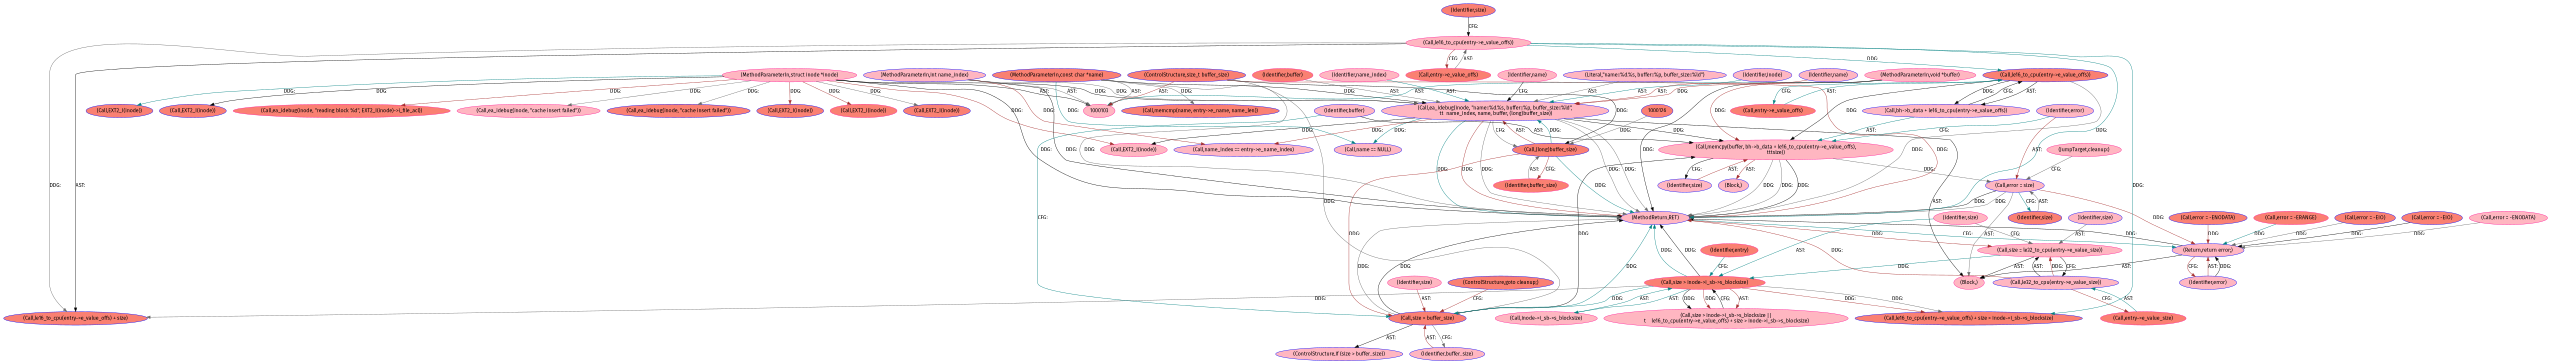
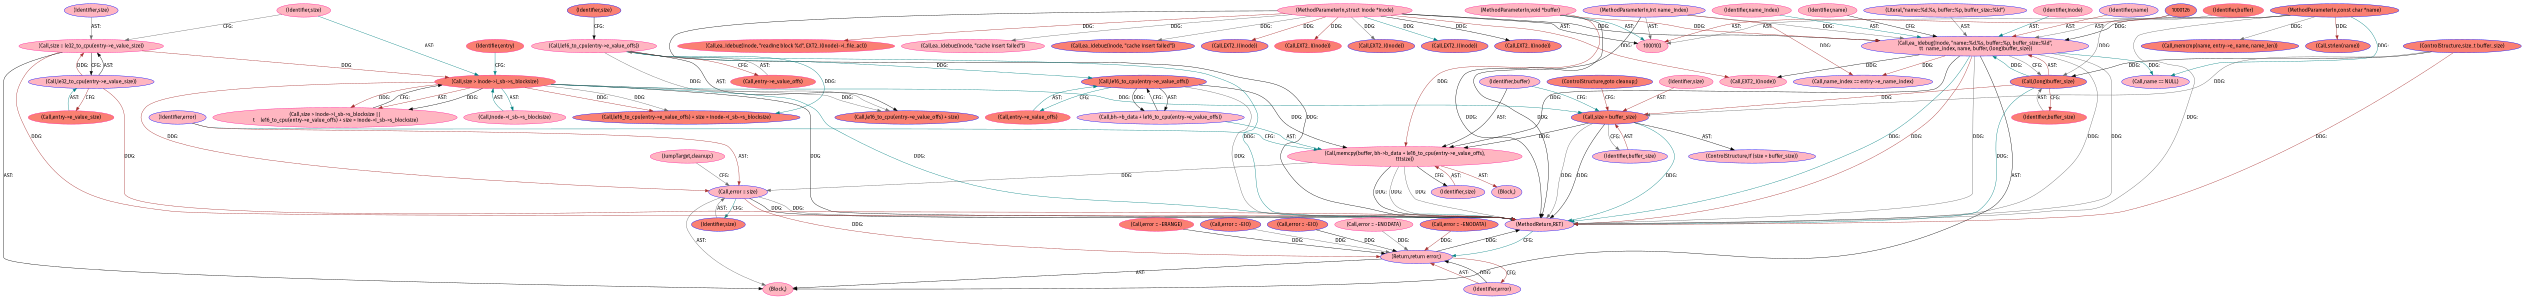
none -> (2338, 46)
(1762, 75) -> (2063, 10)
(1143, 94) -> (1943, 21)
none -> (266, 159)
(1838, 233) -> (703, 215)
(2251, 233) -> (1282, 242)
(1877, 267) -> (294, 64)
